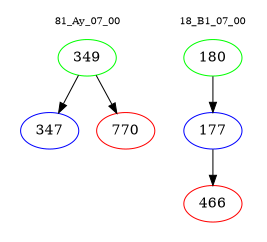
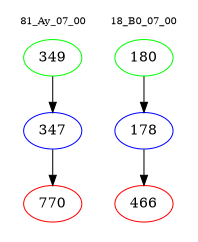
(213, 22) -> (144, 22)
(104, 90) -> (53, 162)
(213, 131) -> (144, 131)
